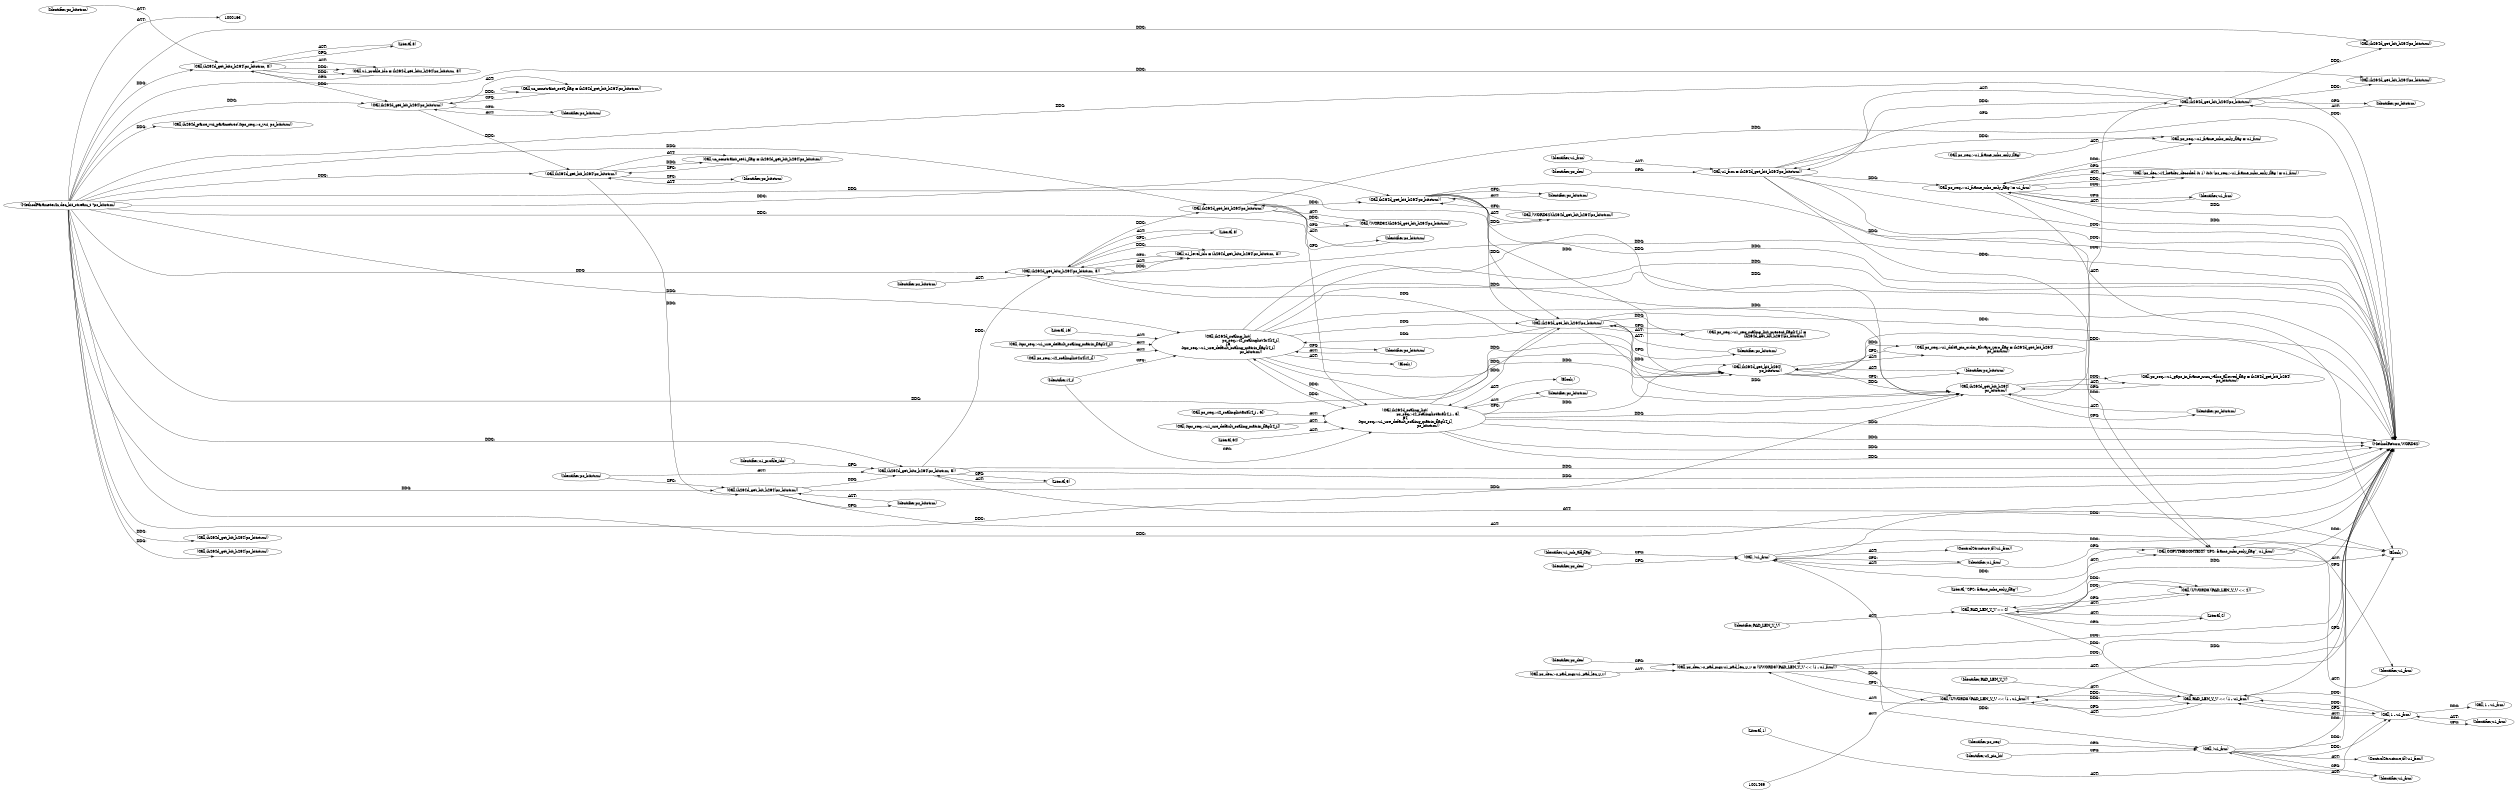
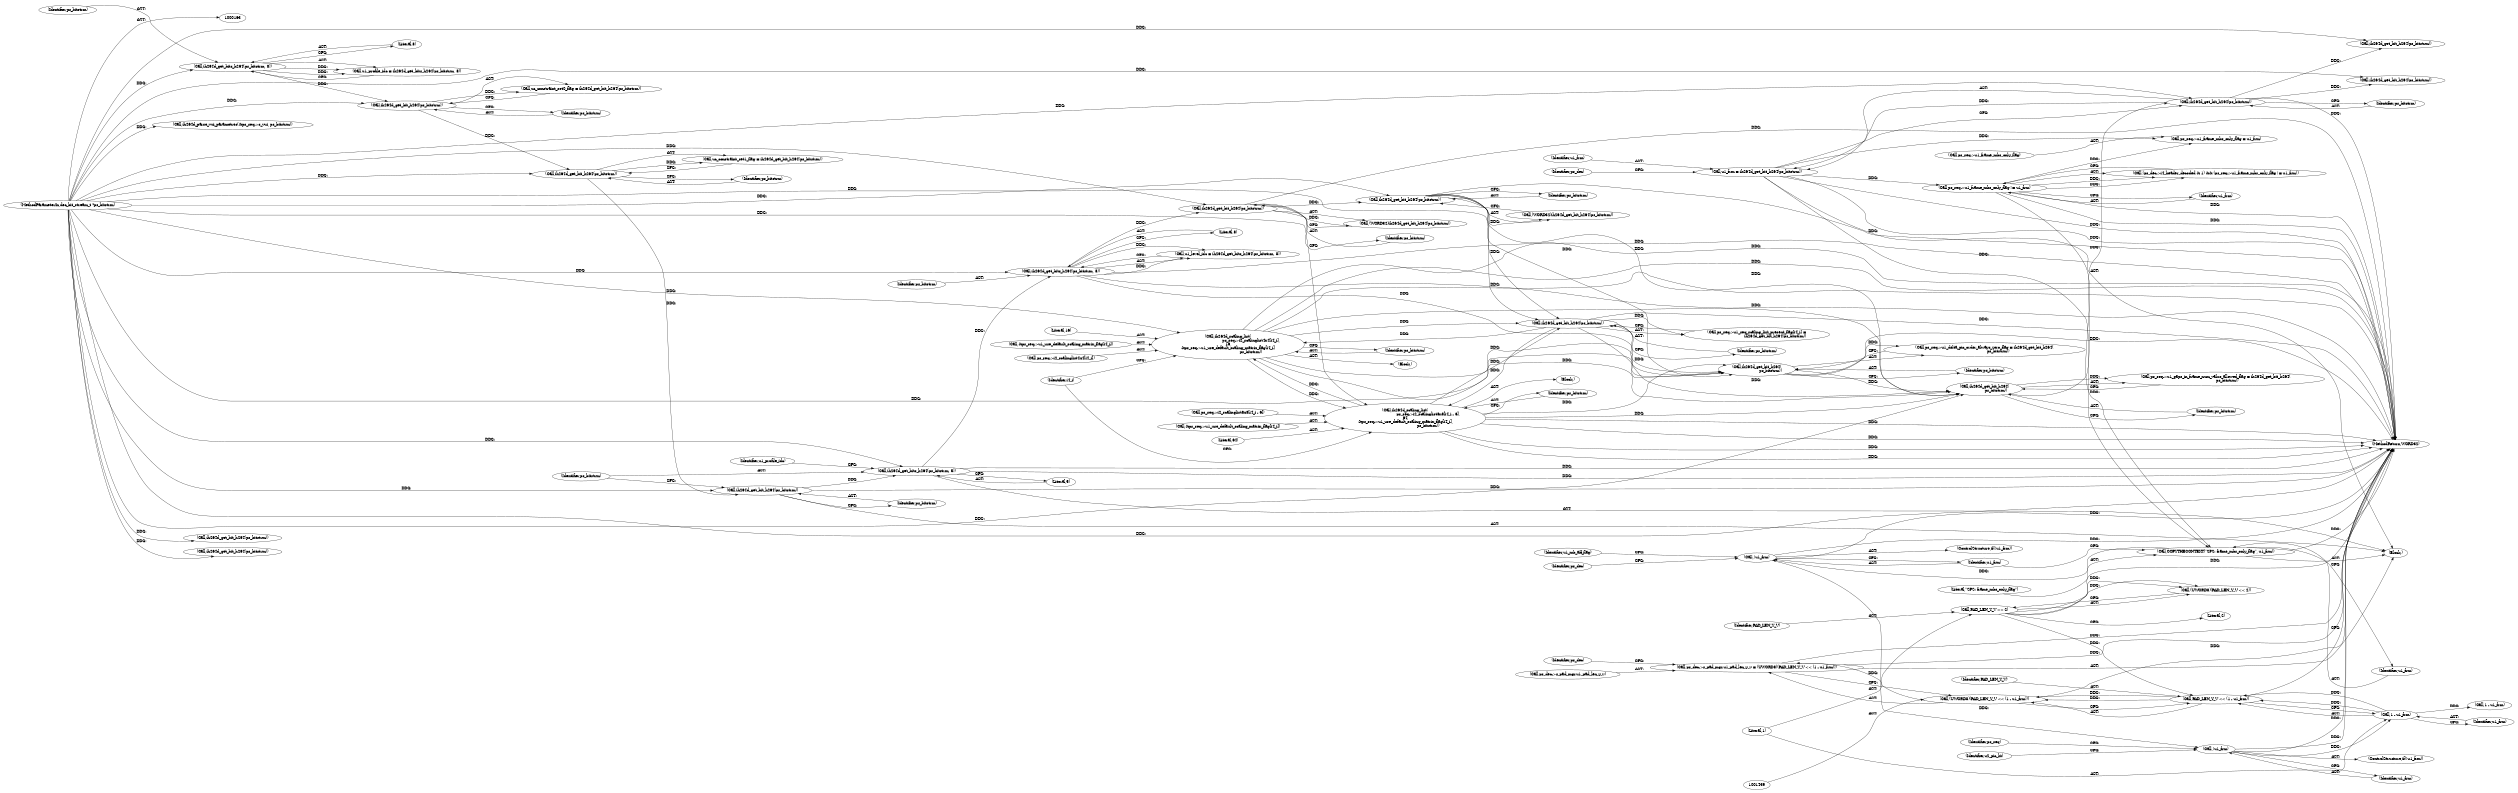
(2110, 615) -> (1876, 692)
